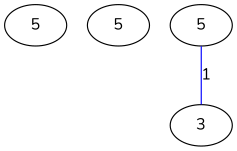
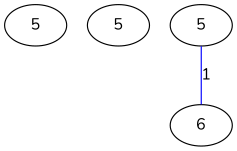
(201, 125) -> (201, 125)
